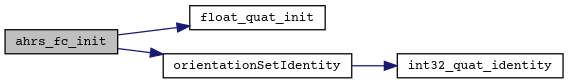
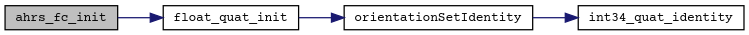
(134, 51) -> (315, 18)
(480, 66) -> (661, 18)
